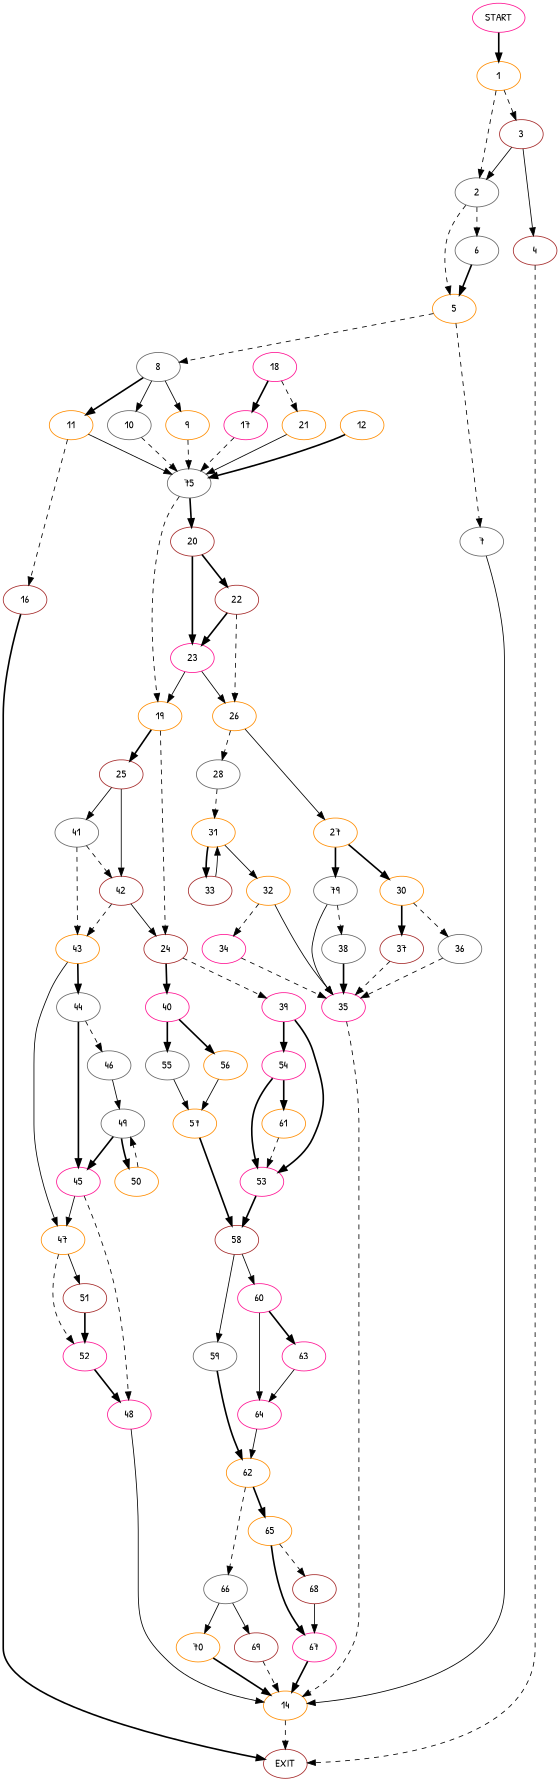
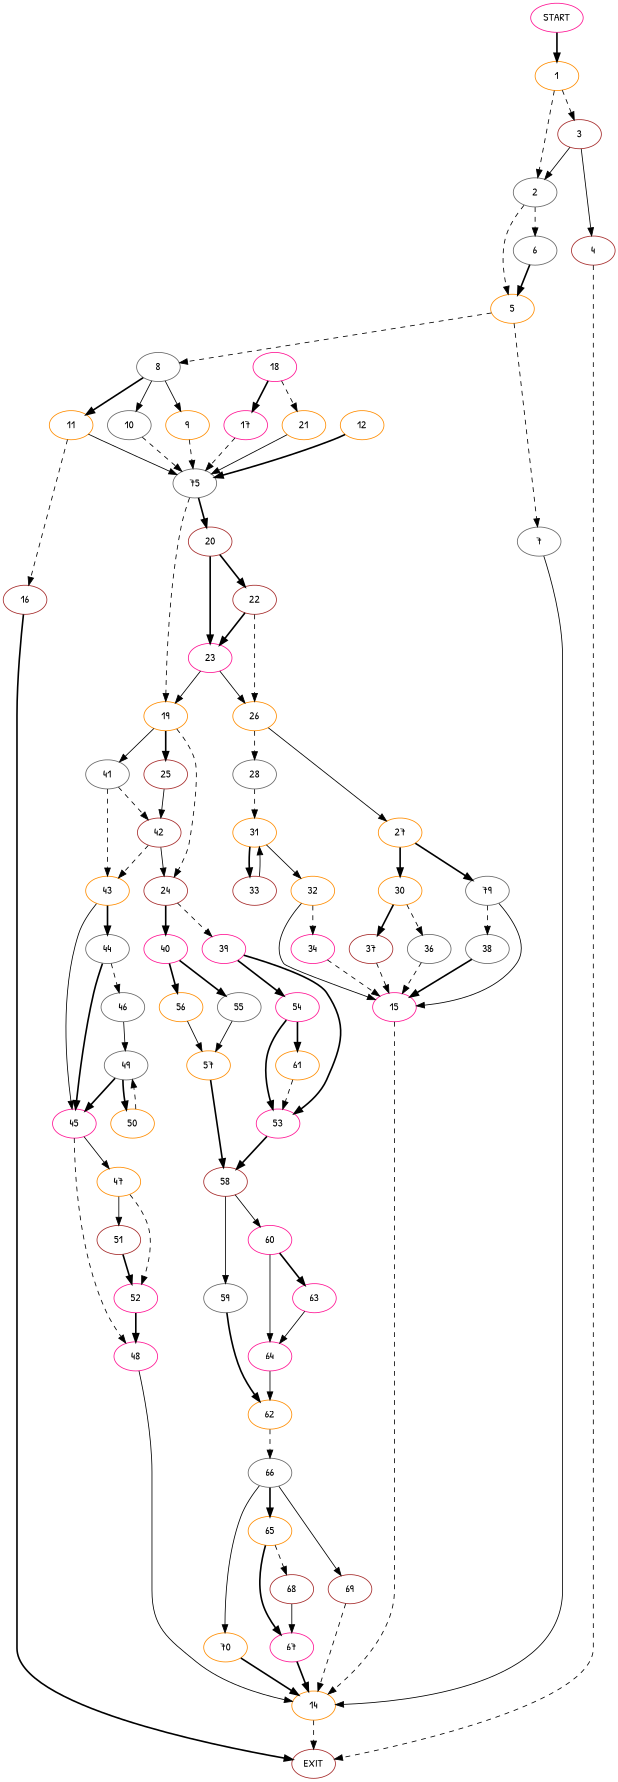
(102, 800) -> (140, 742)
(344, 1007) -> (394, 1007)
(34, 1088) -> (67, 999)
(258, 1498) -> (270, 1498)
